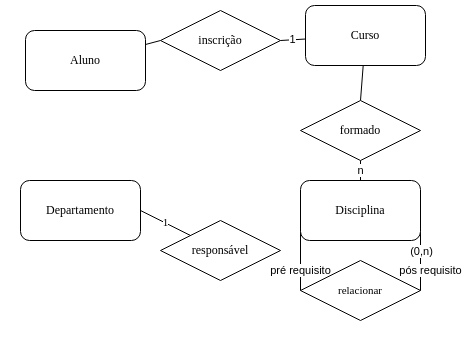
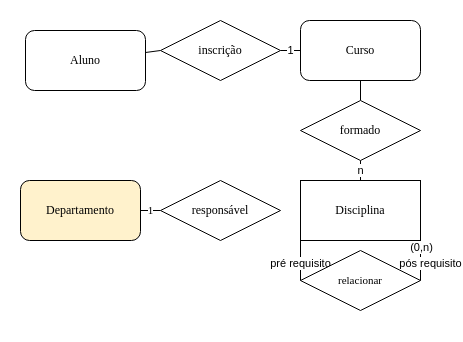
(366, 36) -> (361, 51)
(221, 41) -> (221, 51)
(81, 211) -> (81, 211)
(361, 211) -> (361, 211)
(221, 251) -> (221, 211)
(361, 291) -> (361, 281)
